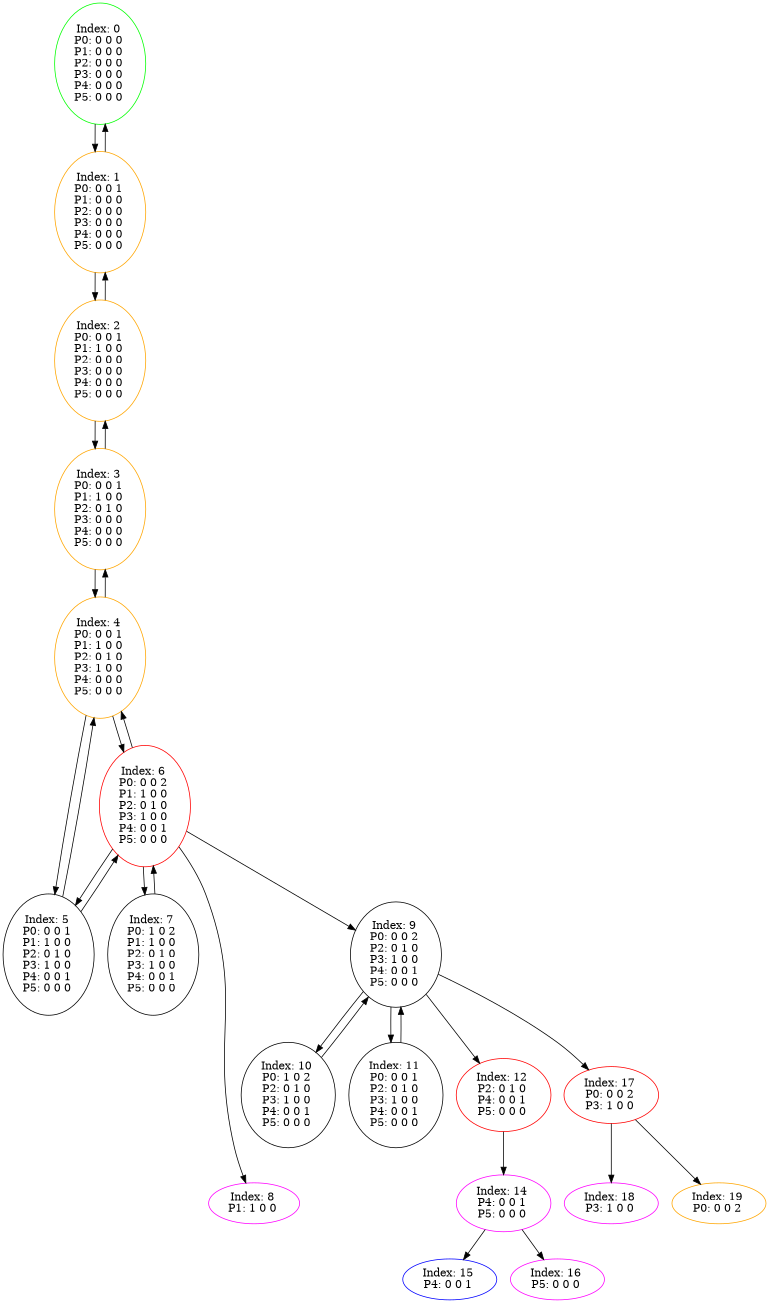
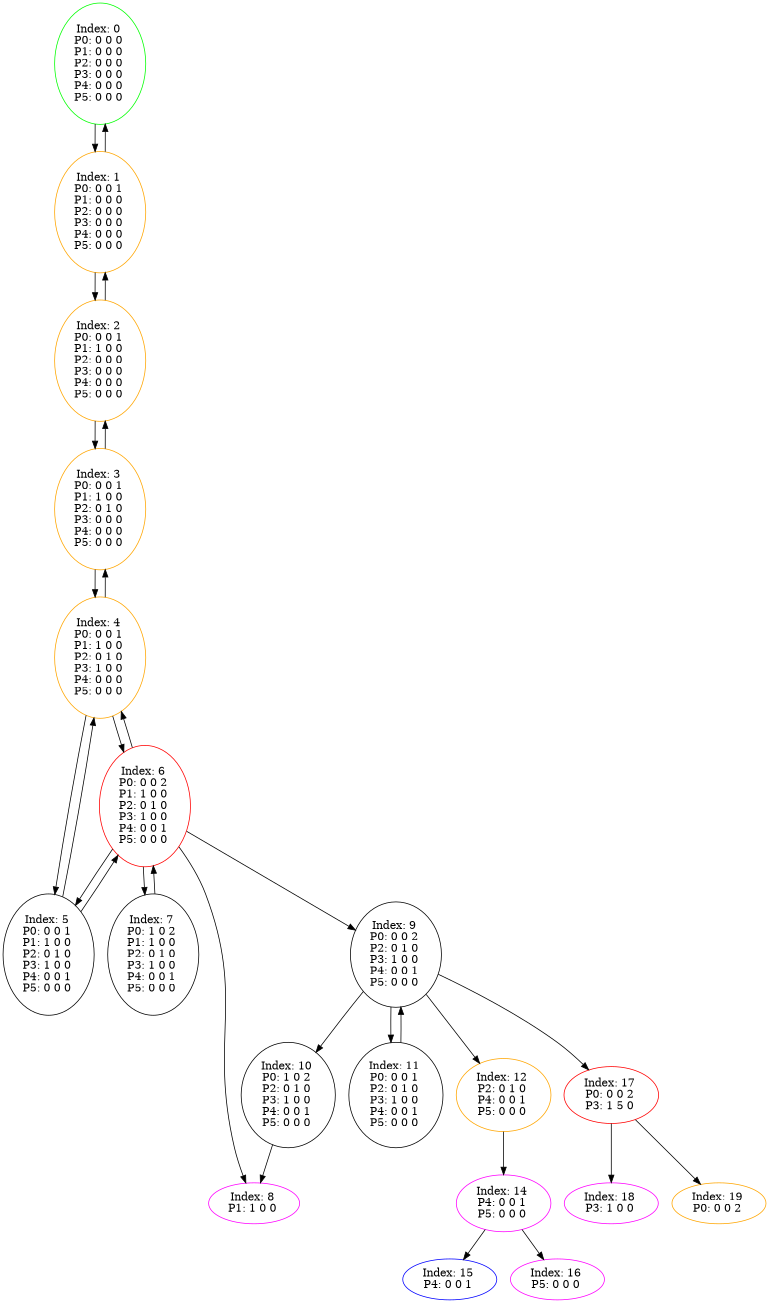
(343, 1030) -> (268, 1160)
(504, 1095) -> (504, 1095)
(611, 1095) -> (611, 1095)
